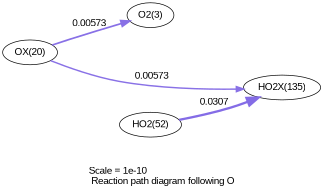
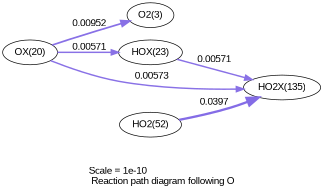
(88, 24) -> (88, 24)
none -> (150, 52)
(213, 102) -> (213, 102)
